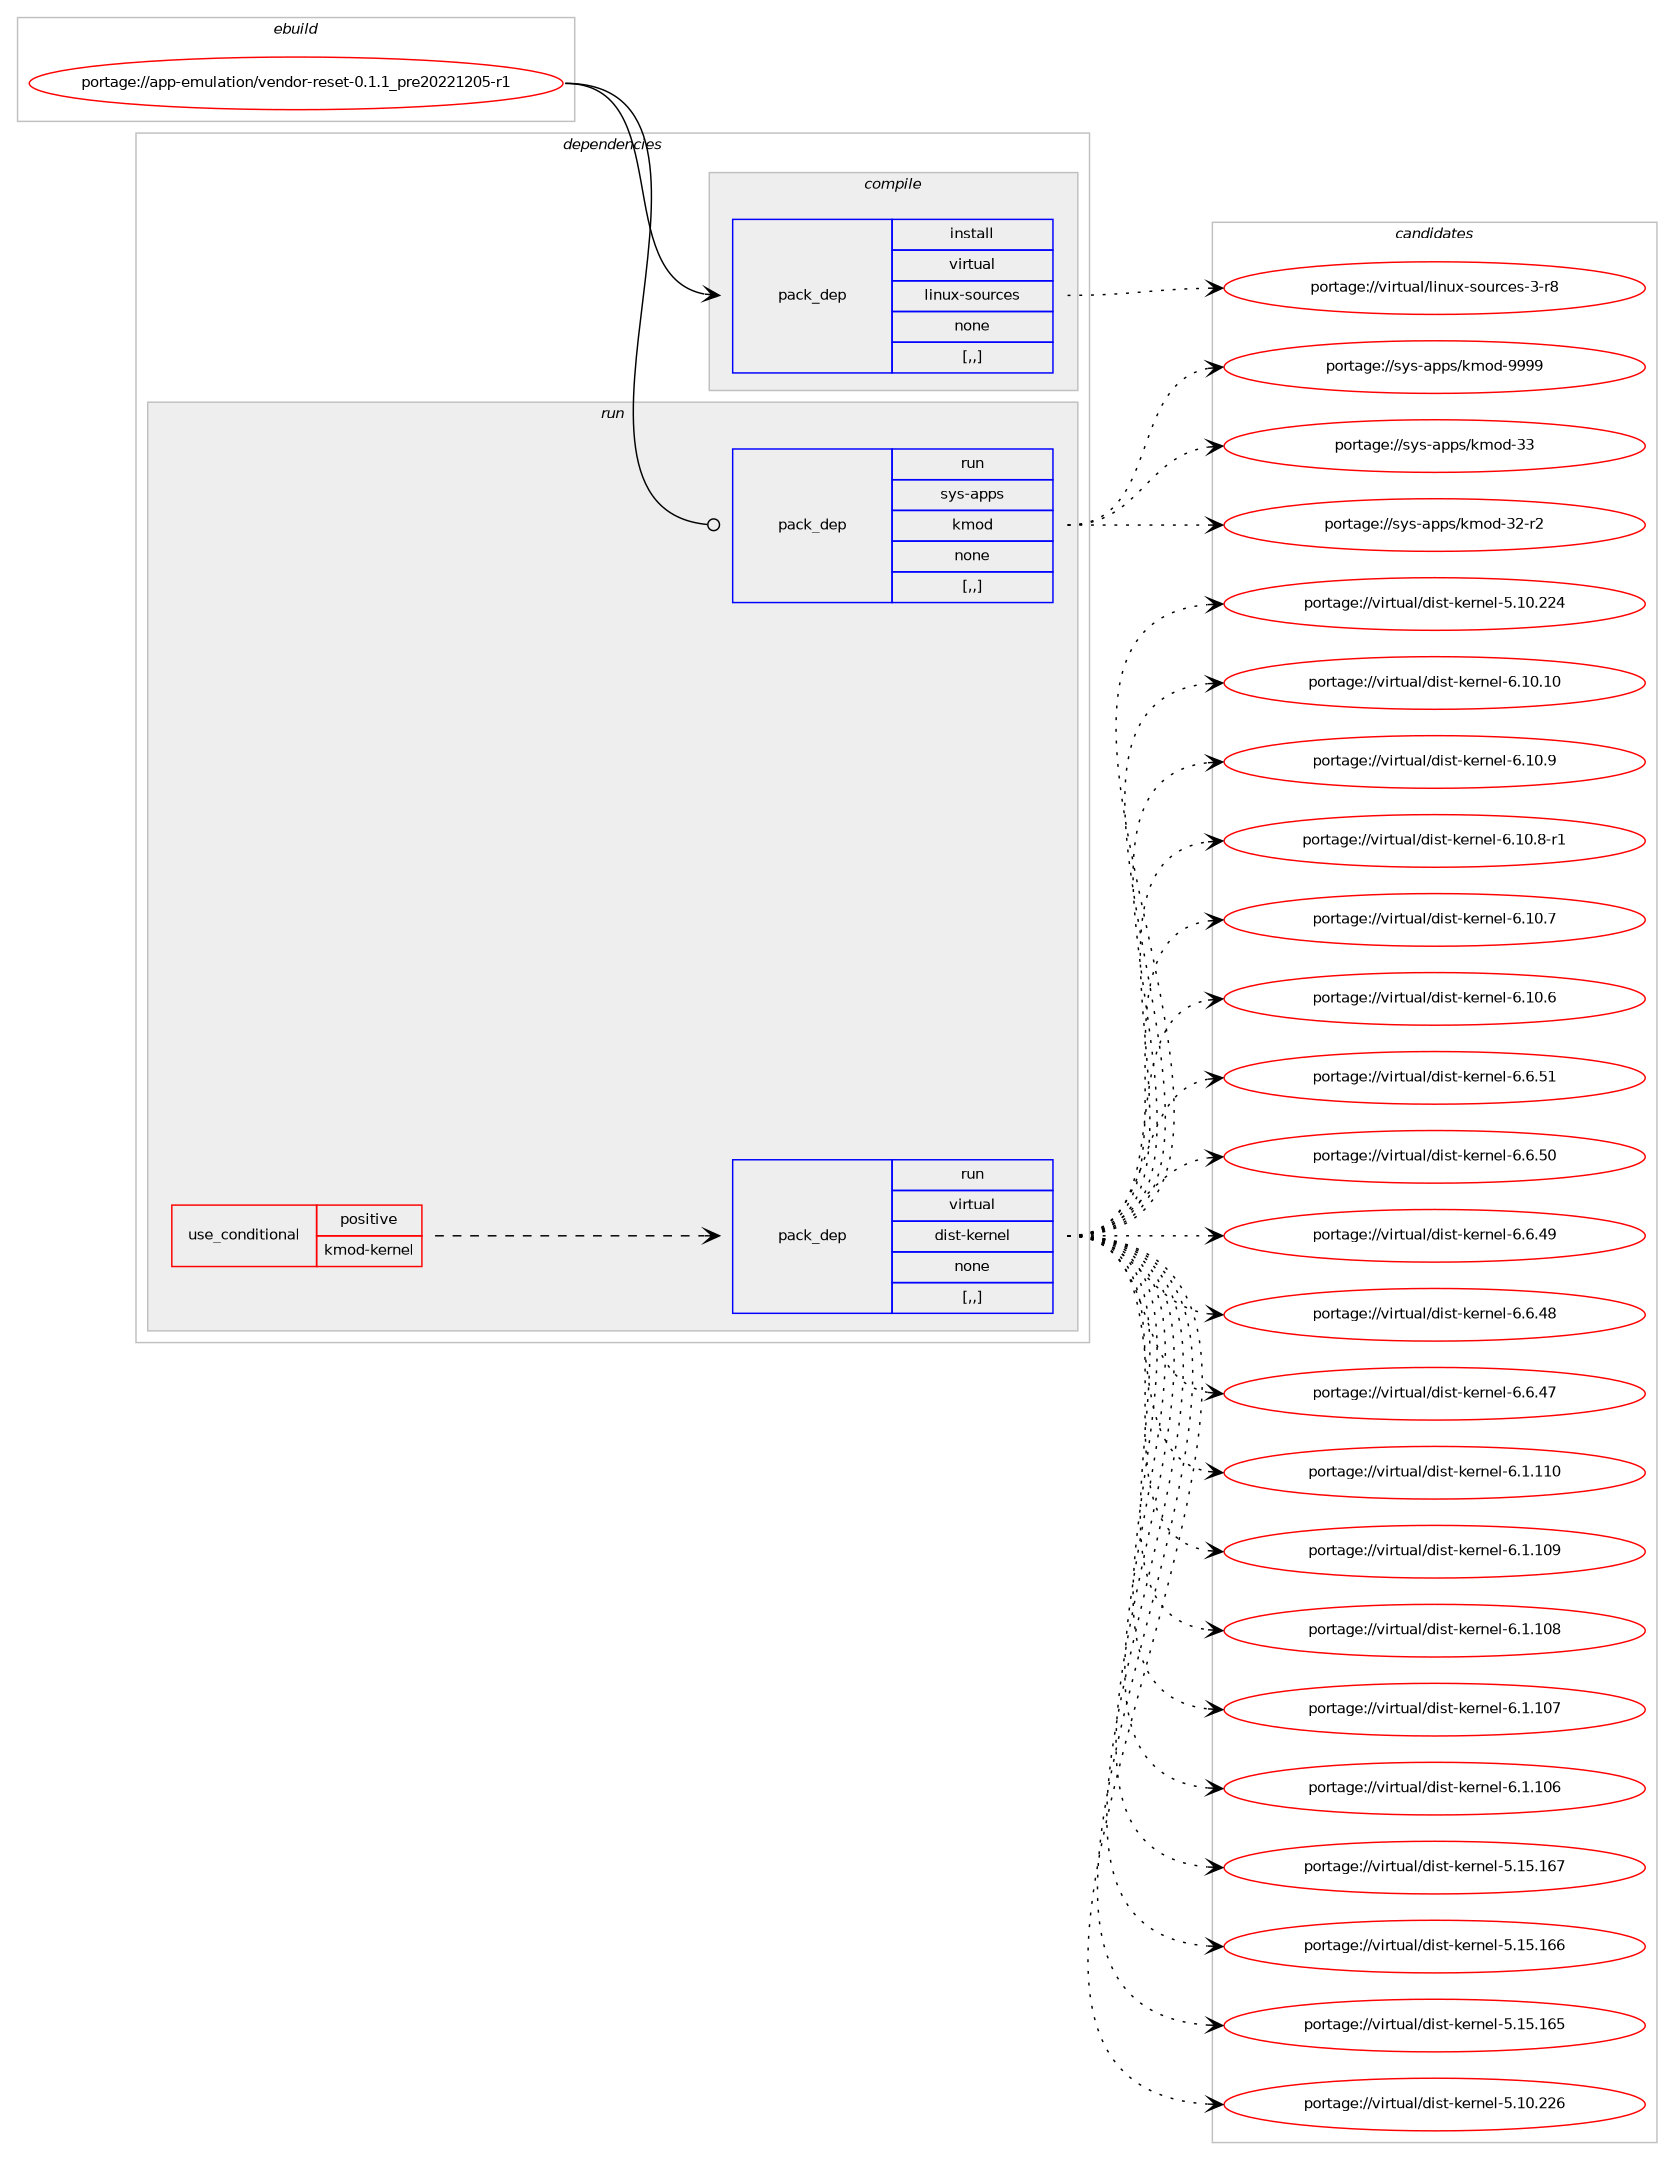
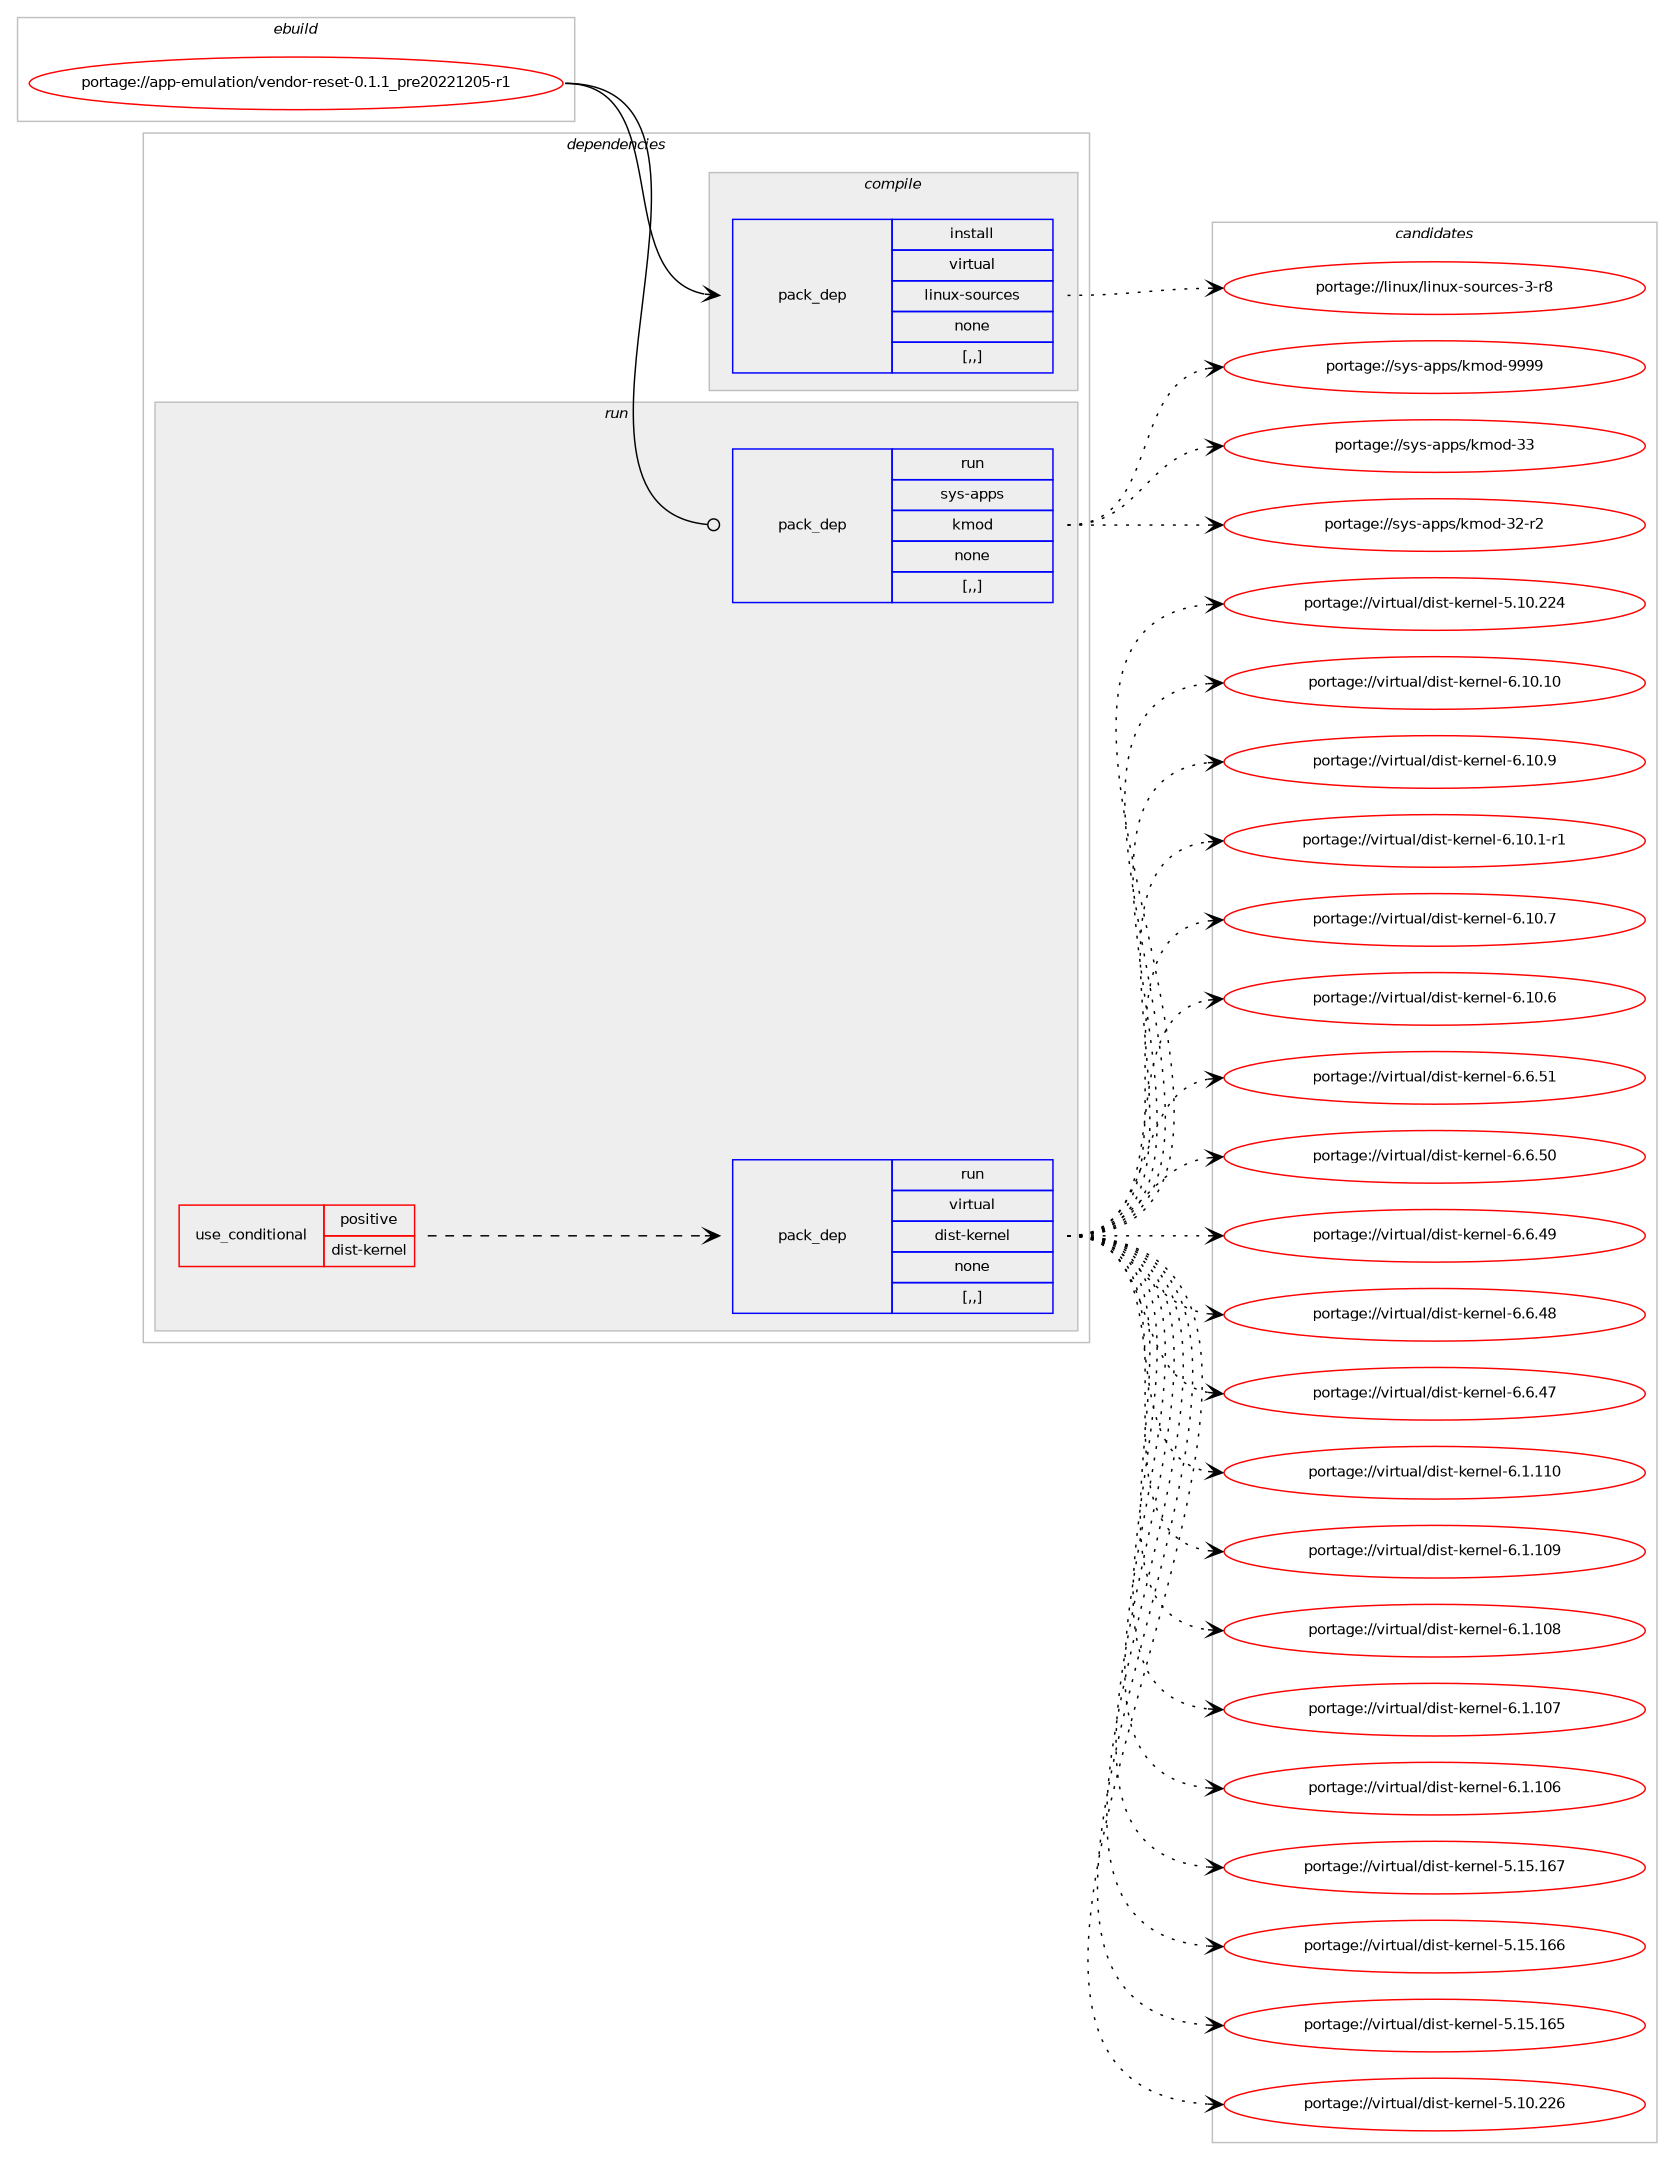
(1435, 288) -> (1435, 288)
(1435, 841) -> (1435, 841)
(369, 1250) -> (369, 1250)
